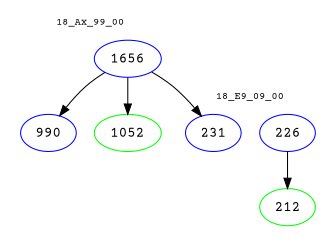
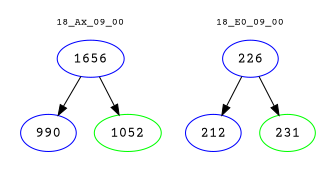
(91, 22) -> (91, 22)
(250, 96) -> (250, 22)
(184, 97) -> (267, 91)
(213, 133) -> (288, 133)
(288, 207) -> (213, 133)
